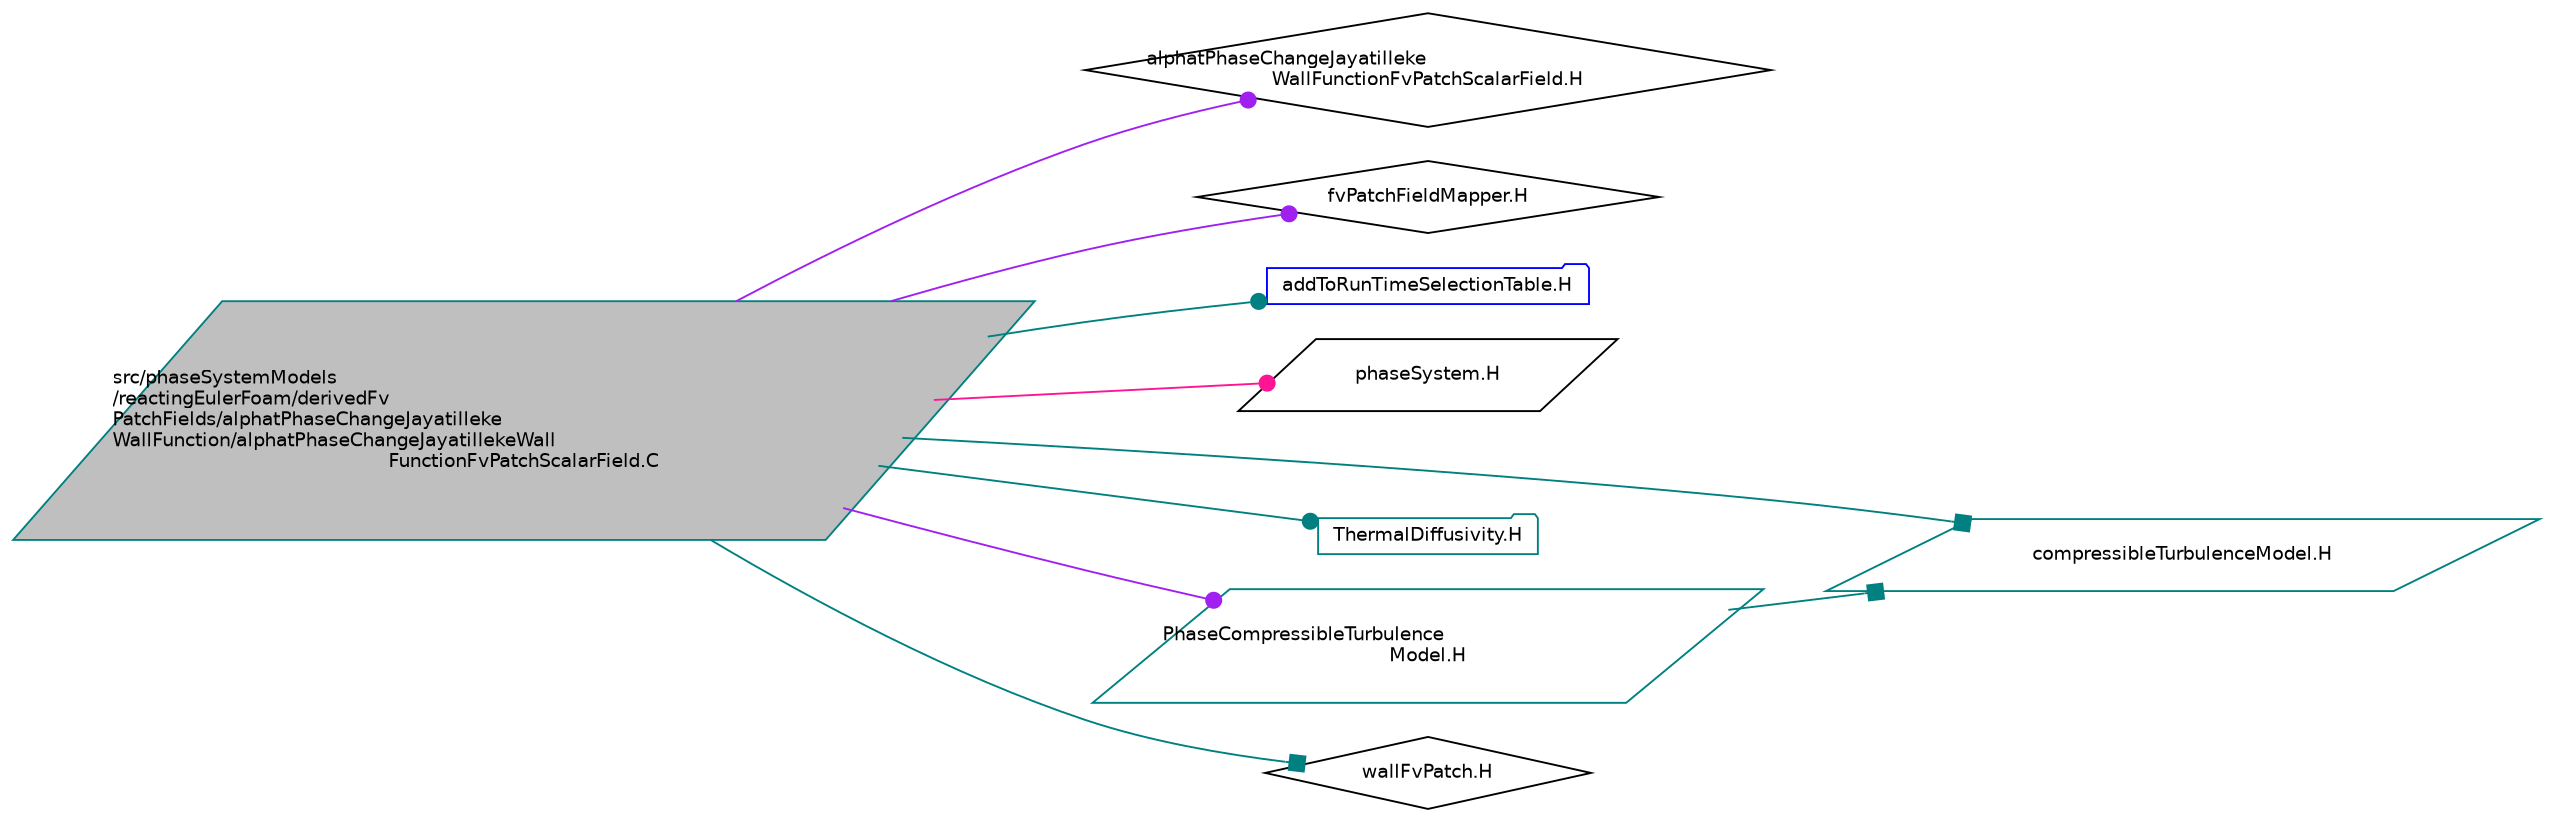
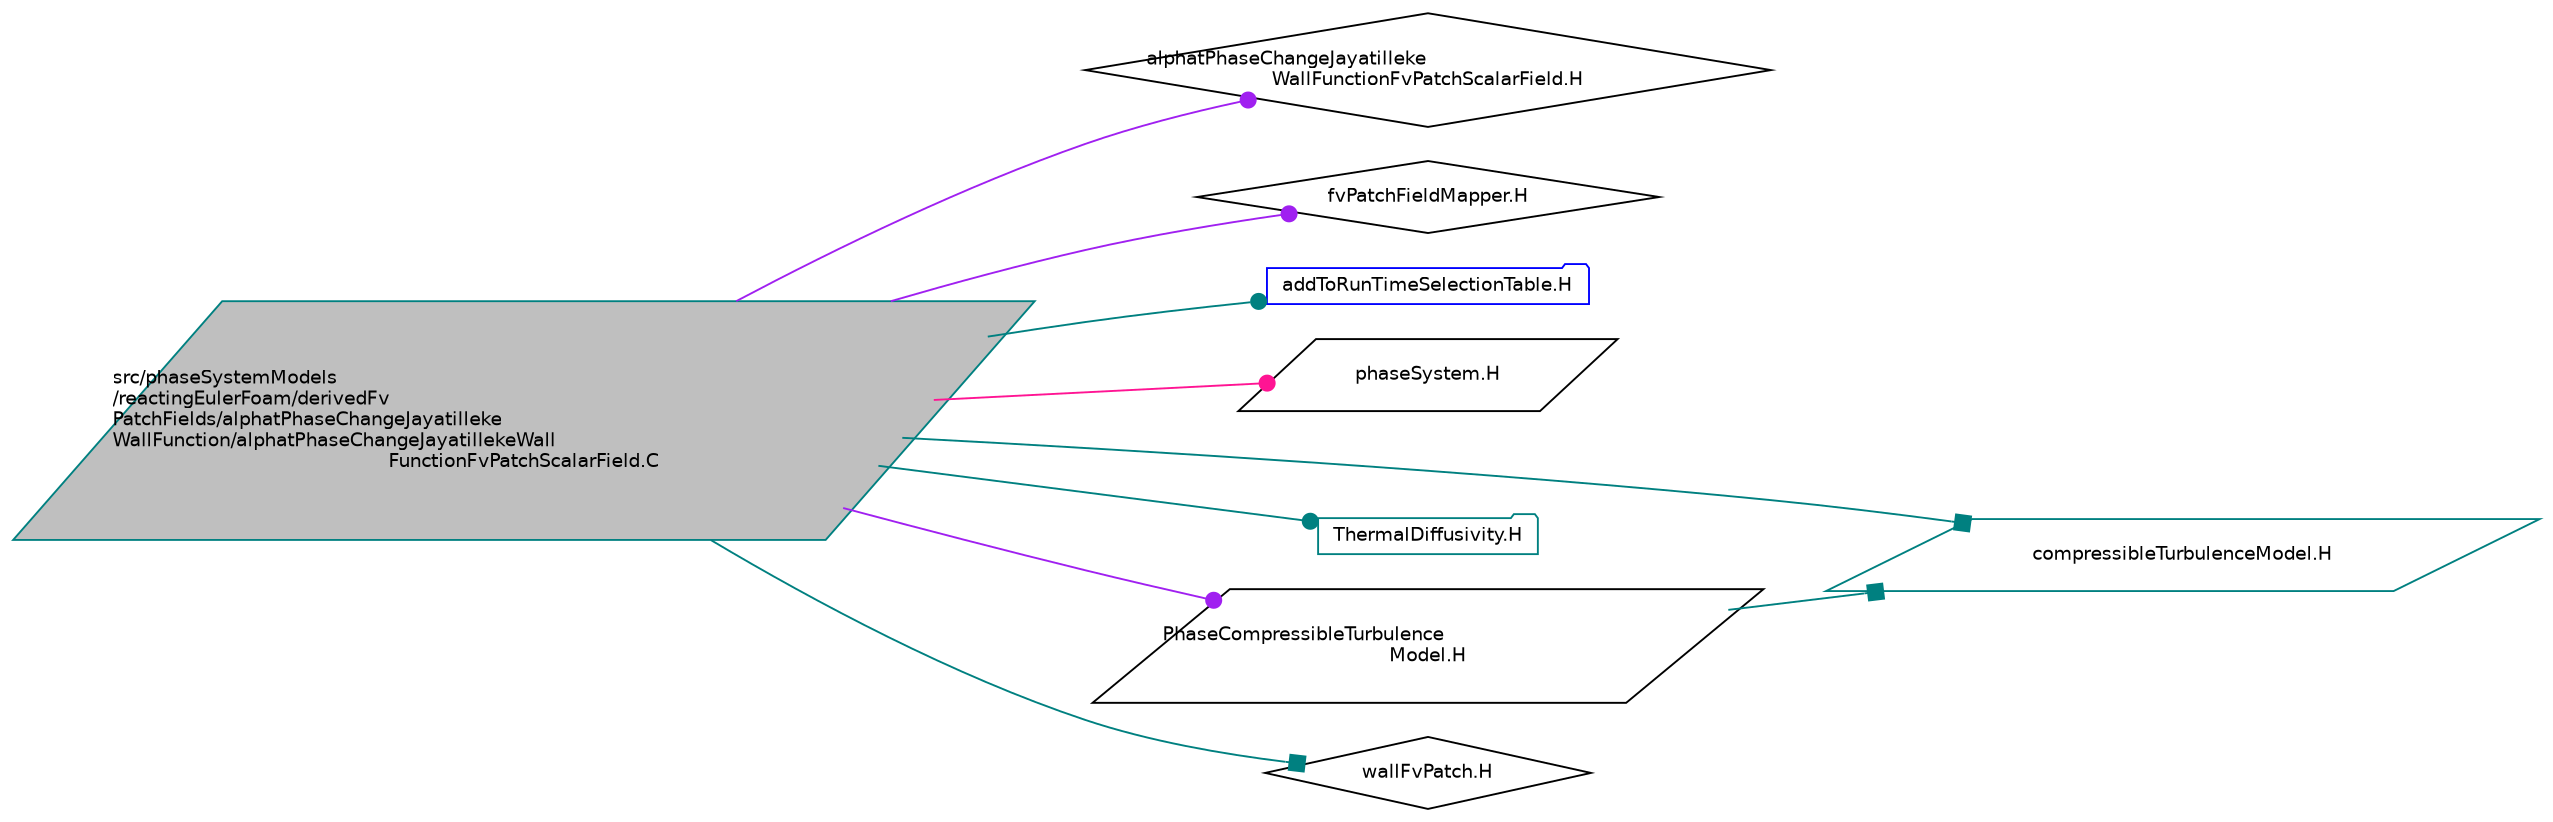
(1428, 646) -> (1428, 646)
